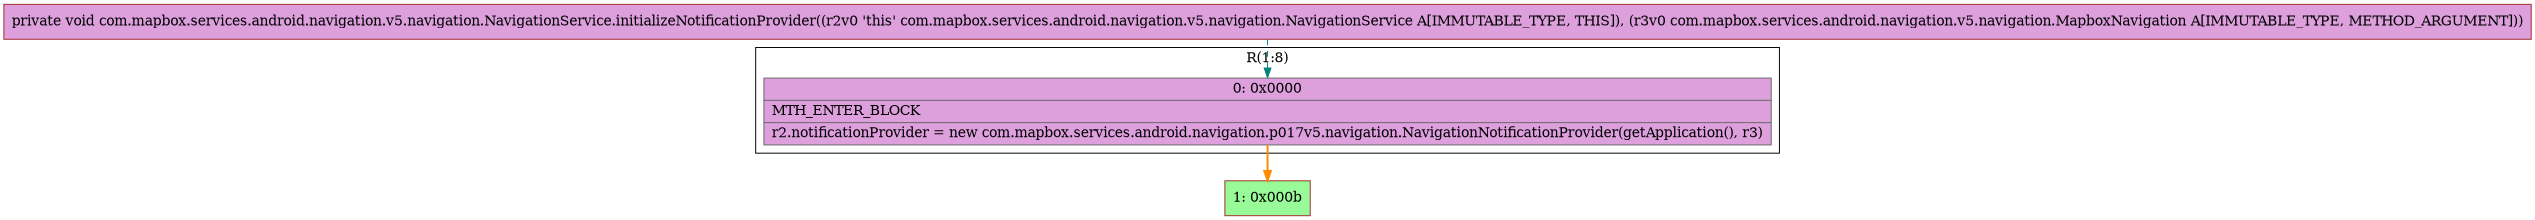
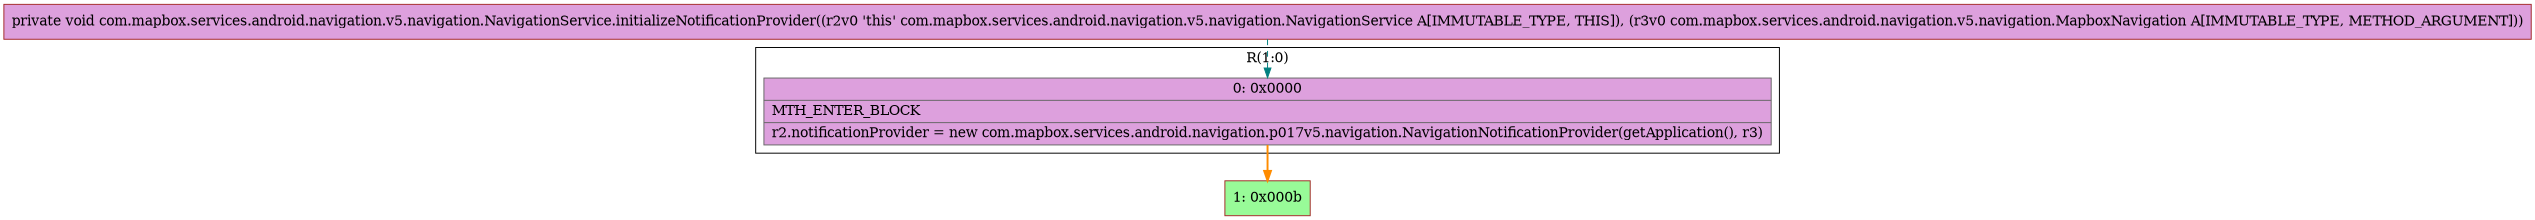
(1268, 59) -> (1268, 59)
